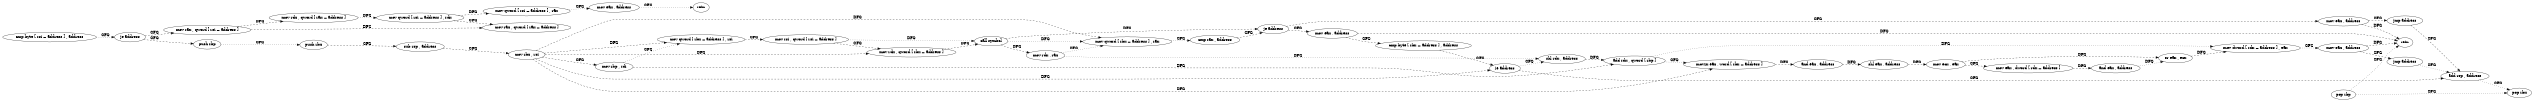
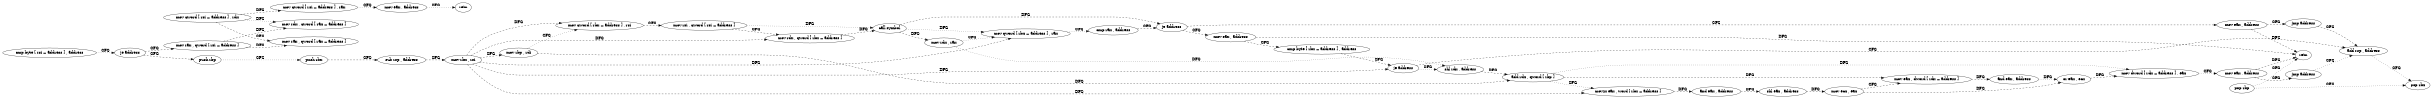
(366, 18) -> (259, 21)
none -> (1723, 77)
